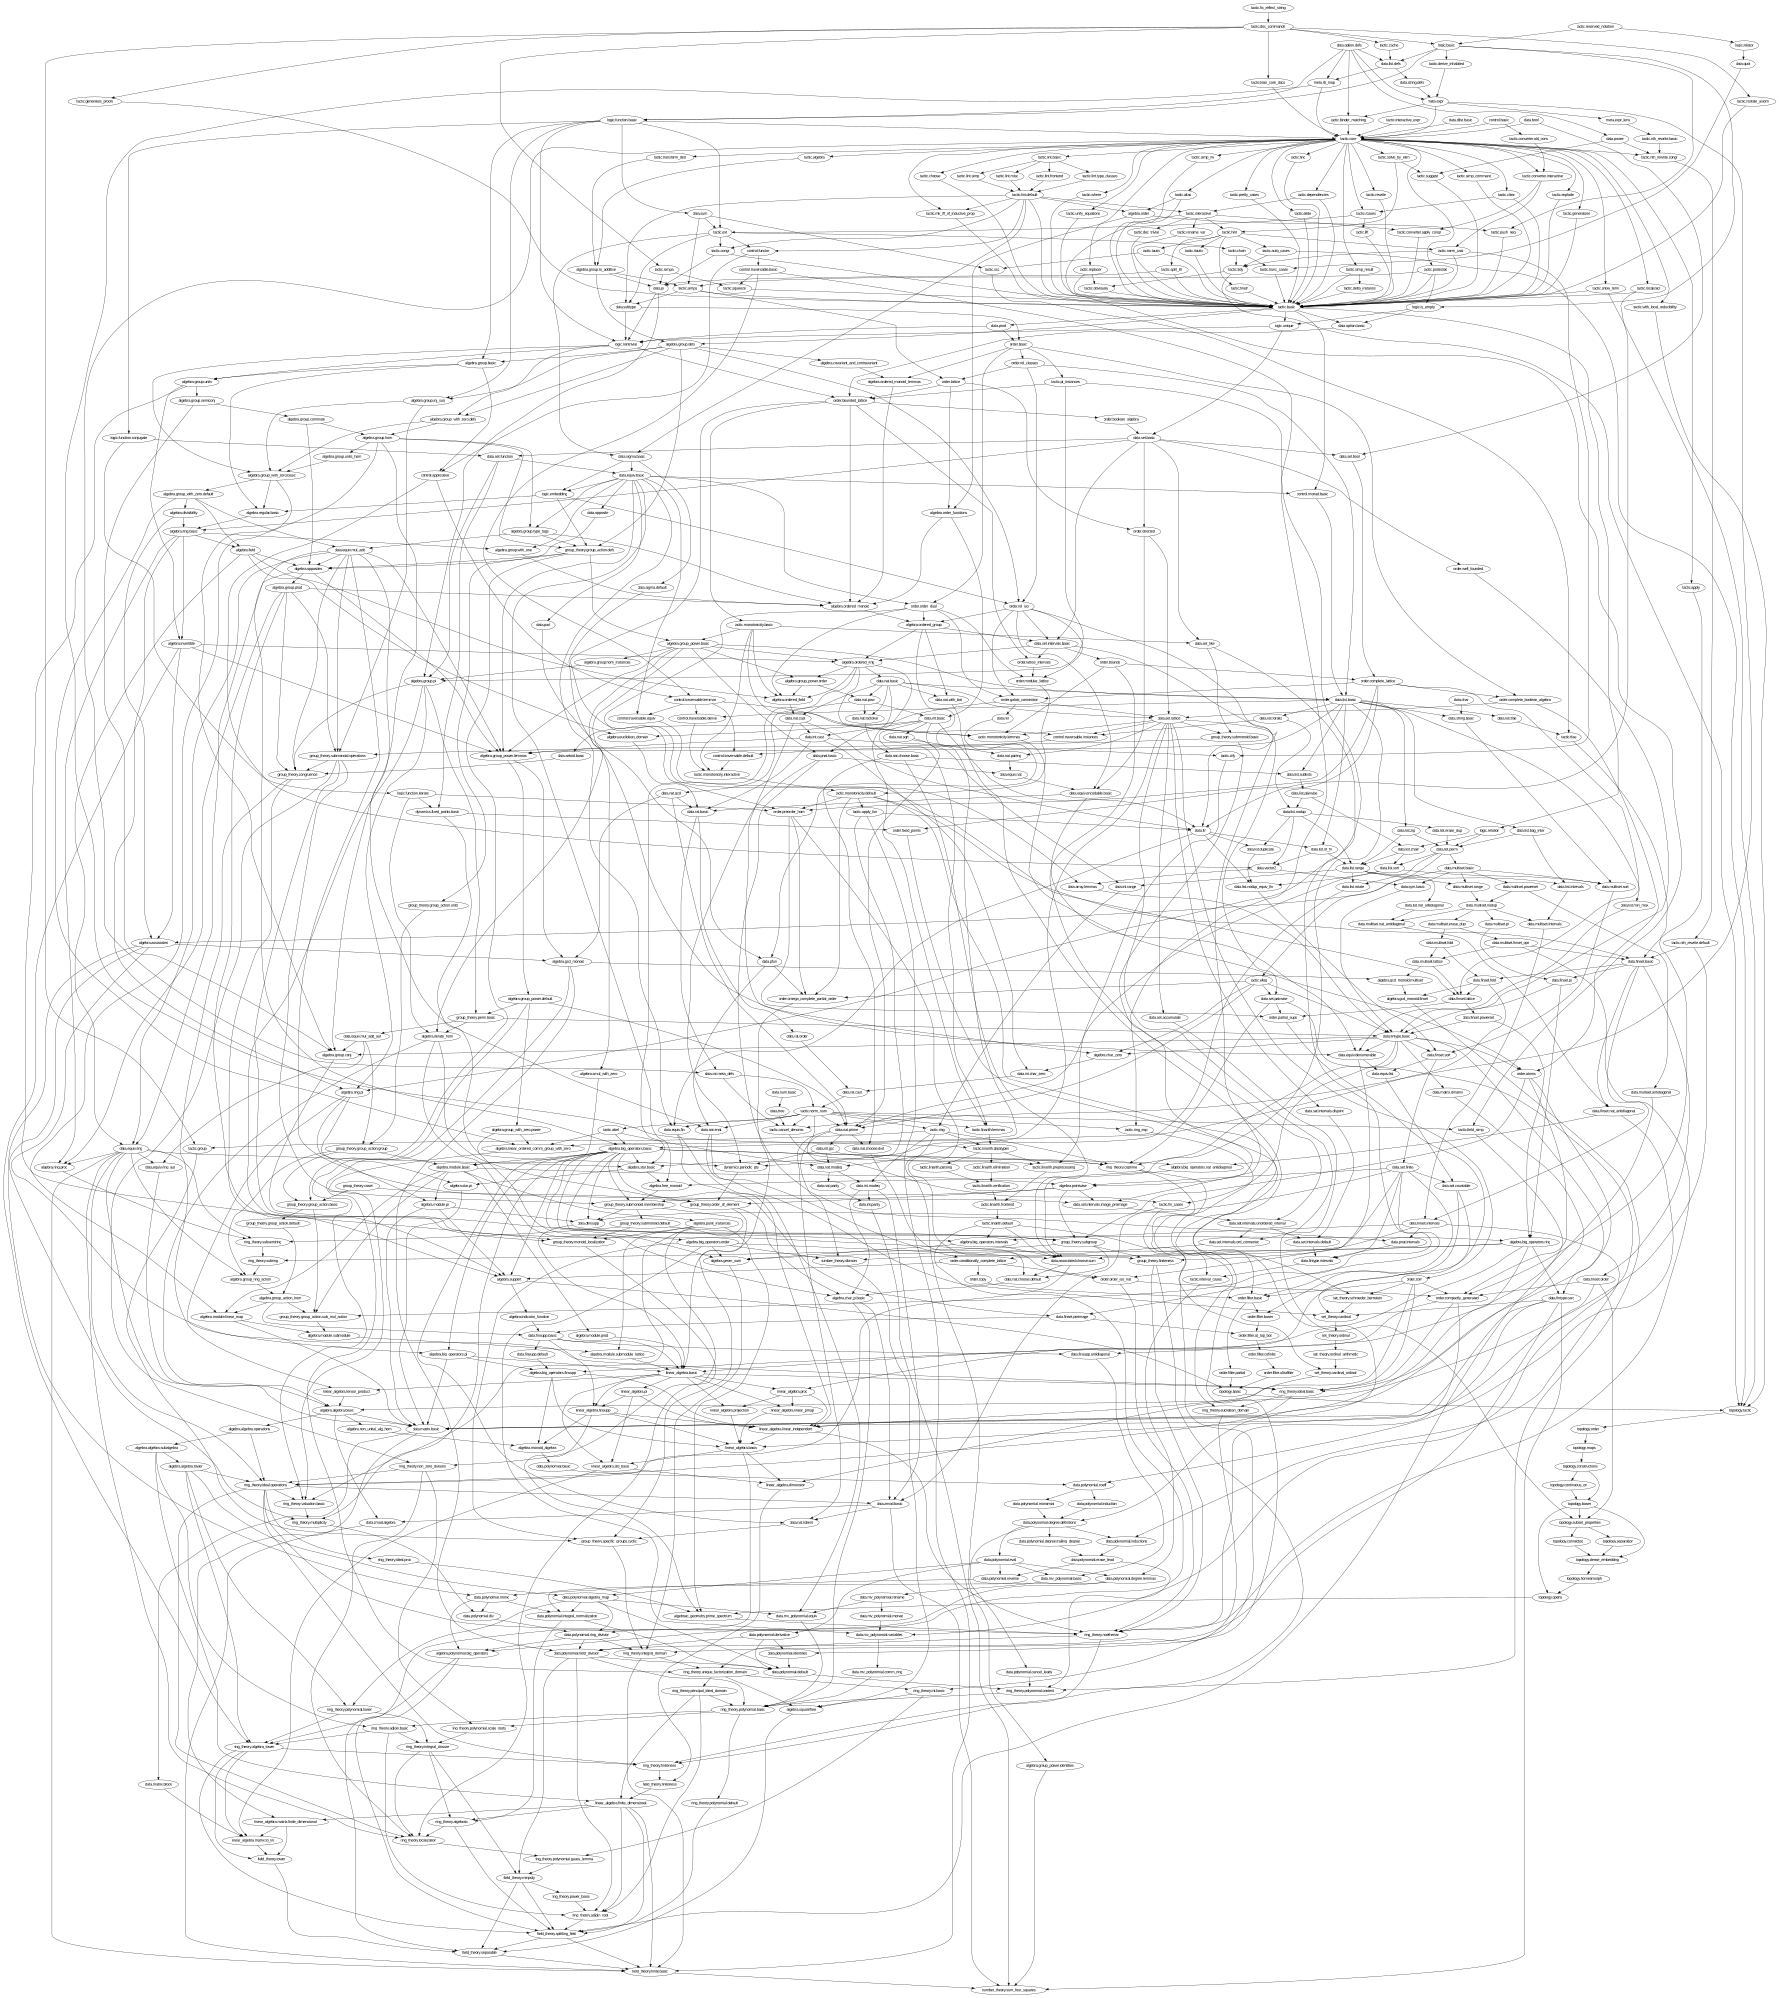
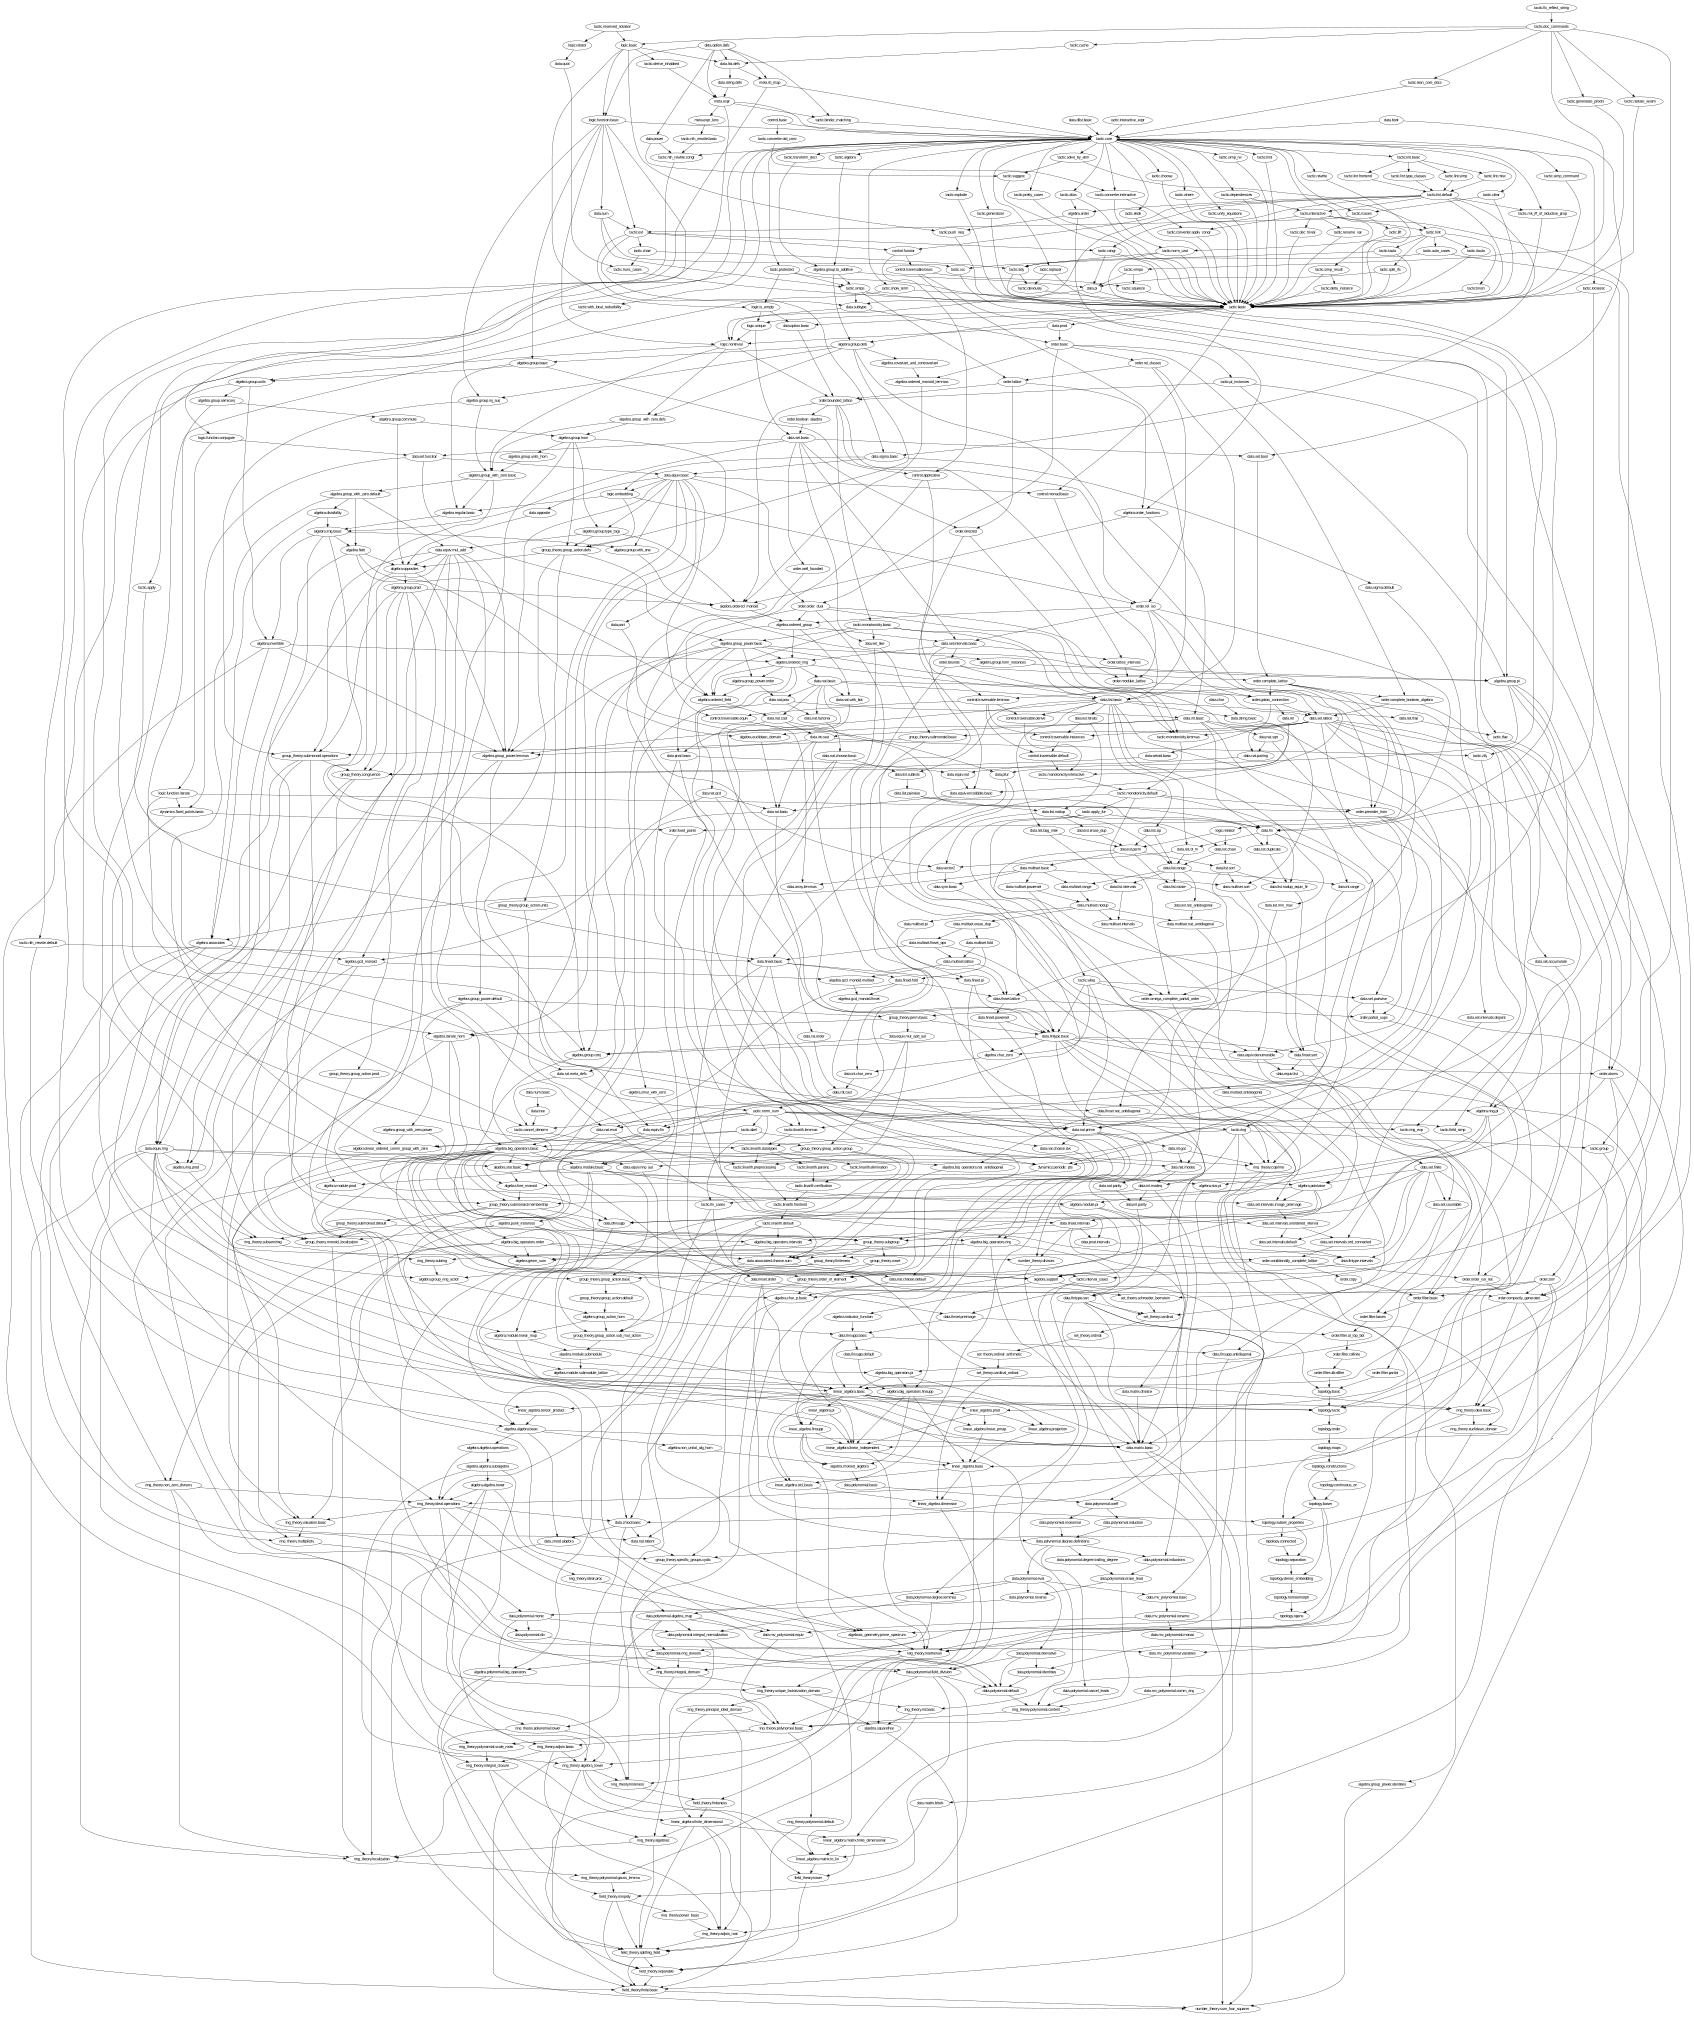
none -> (354, 1074)
(1092, 1271) -> (883, 1251)
(1582, 1550) -> (1285, 1550)
